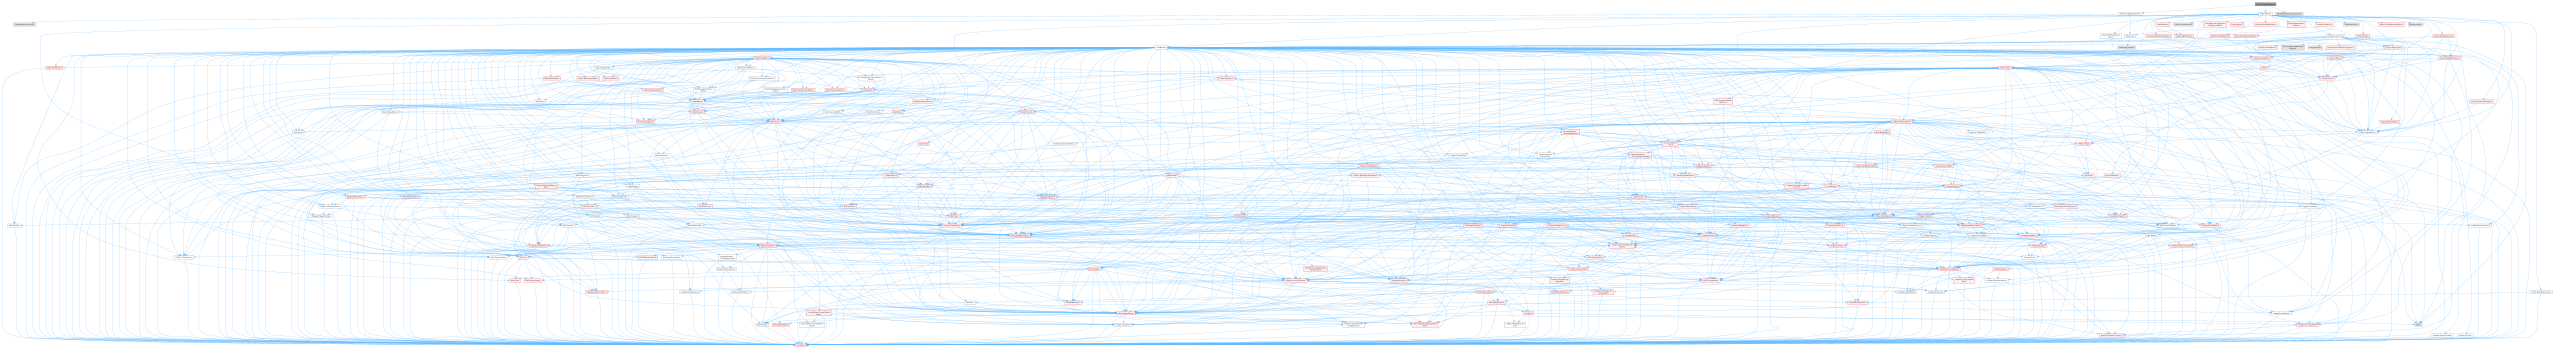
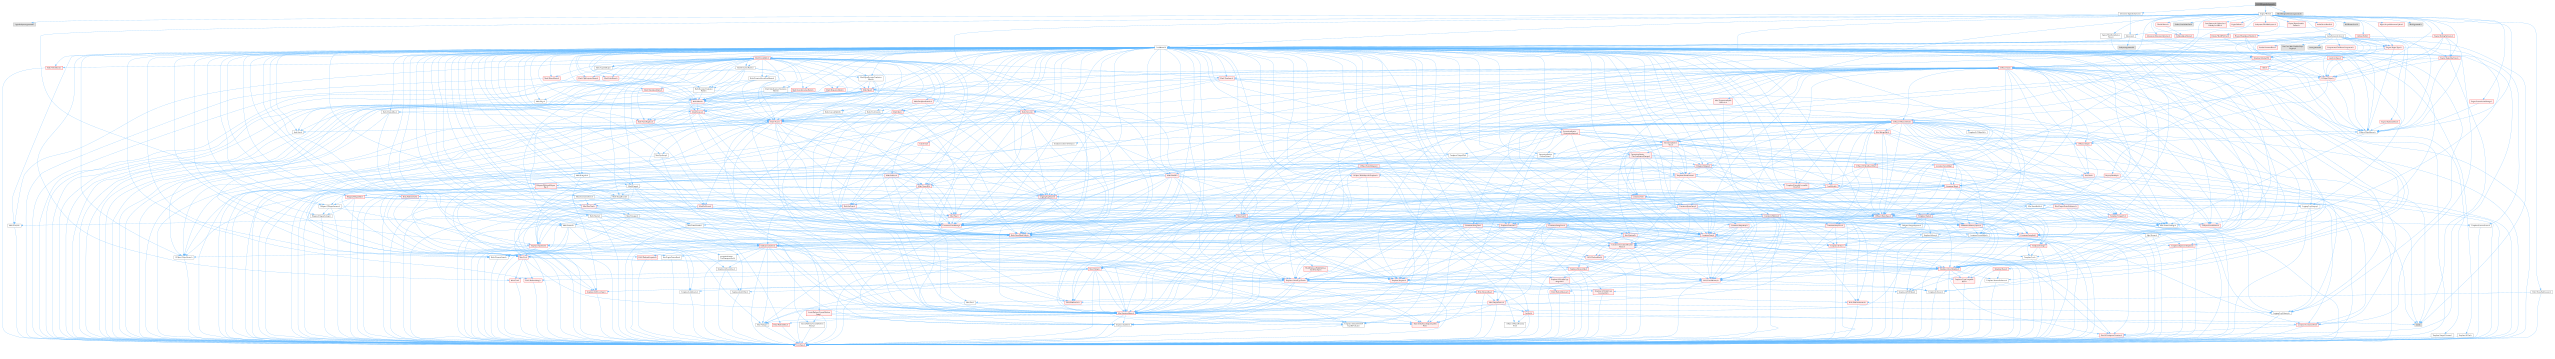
(2313, 160) -> (2426, 109)
